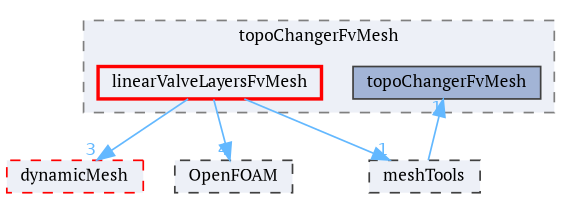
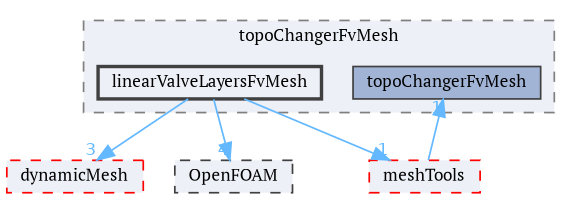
(210, 83) -> (210, 83)
(425, 177) -> (425, 177)
